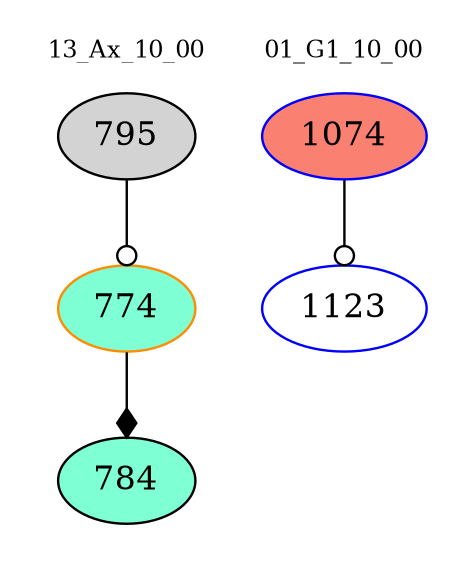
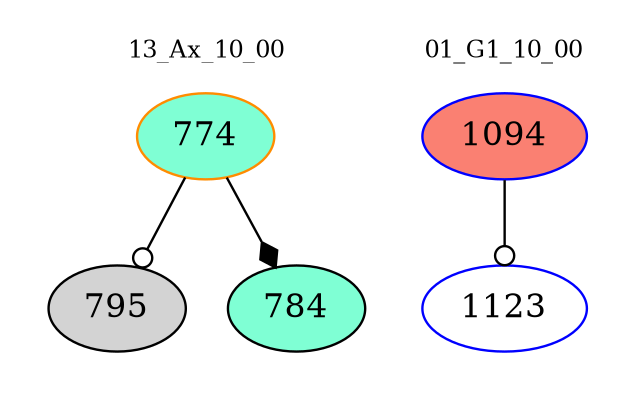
(344, 136) -> (505, 136)
(127, 213) -> (166, 213)
